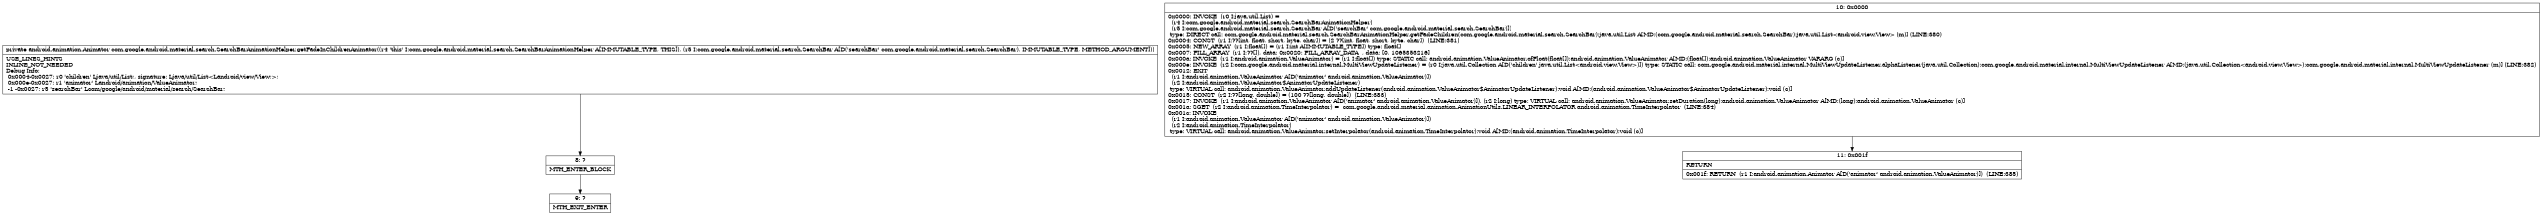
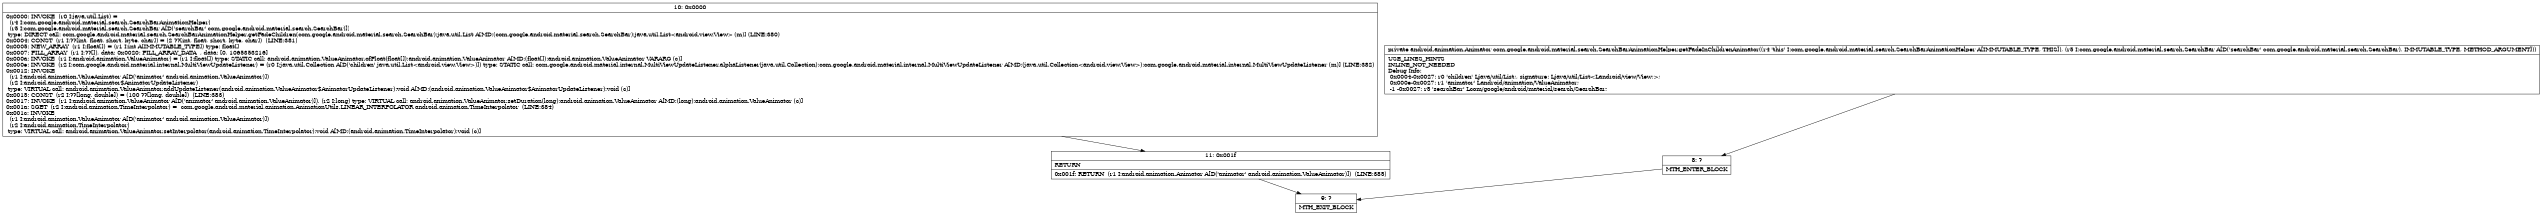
(1189, 71) -> (32, 71)
none -> (1278, 186)
(580, 208) -> (1326, 208)
